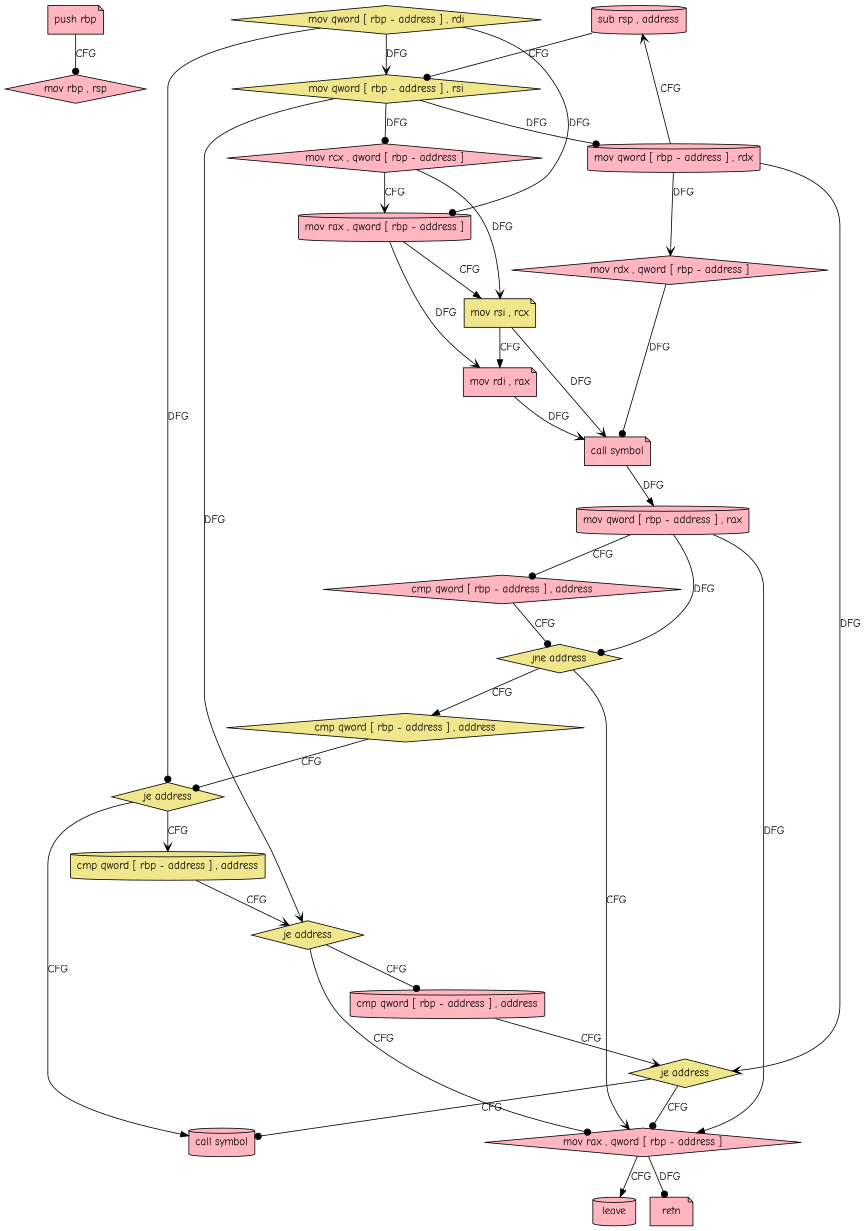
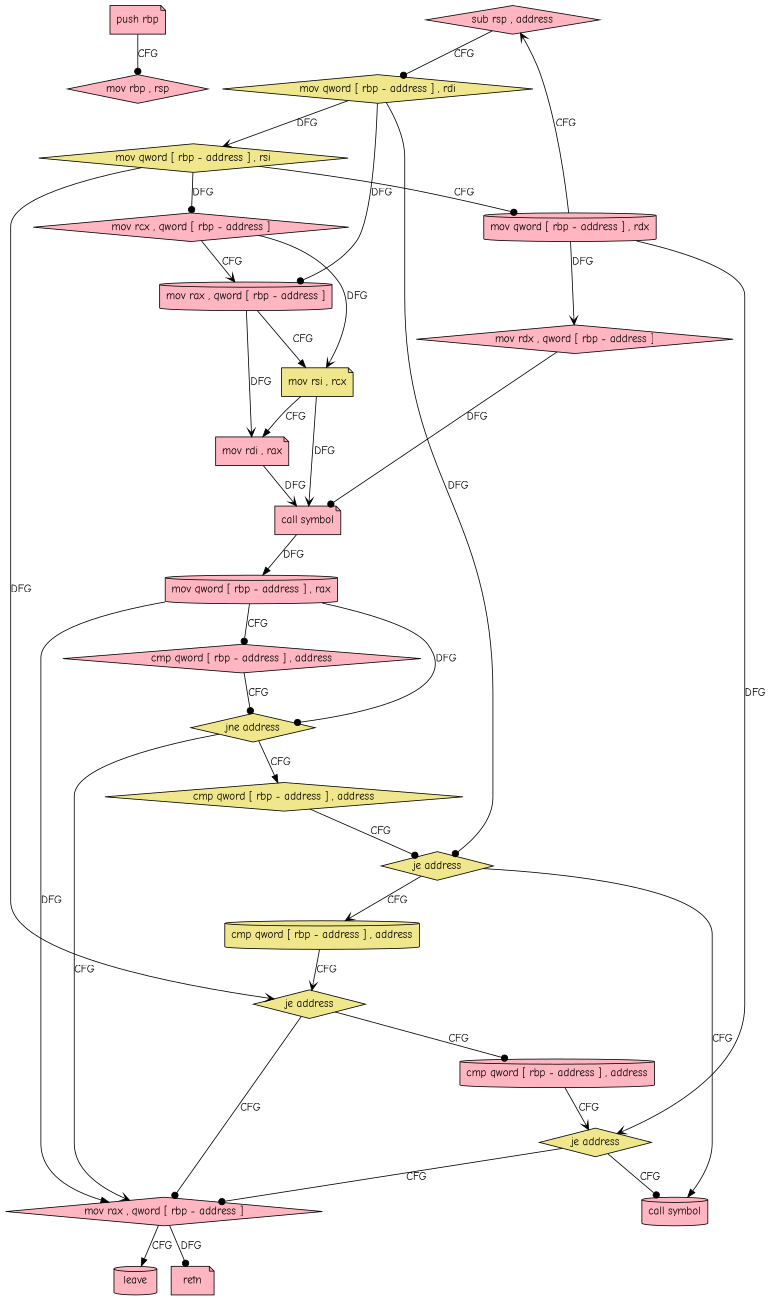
(639, 20) -> (513, 20)
(511, 55) -> (449, 52)
(537, 124) -> (464, 193)
